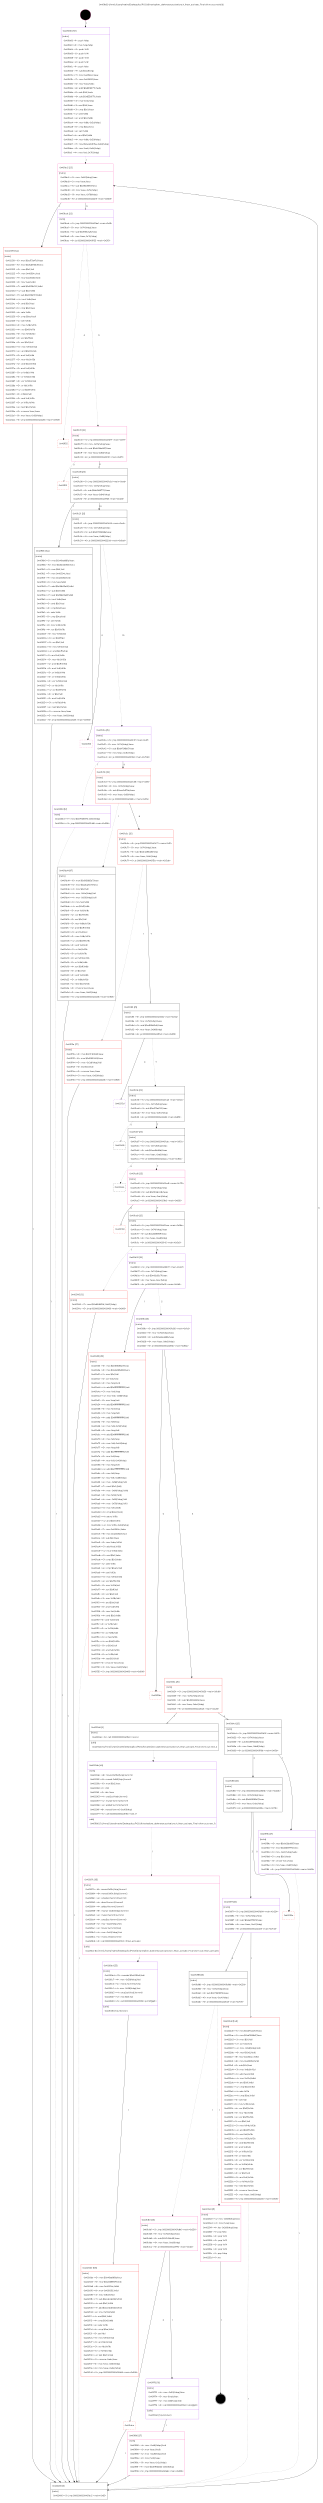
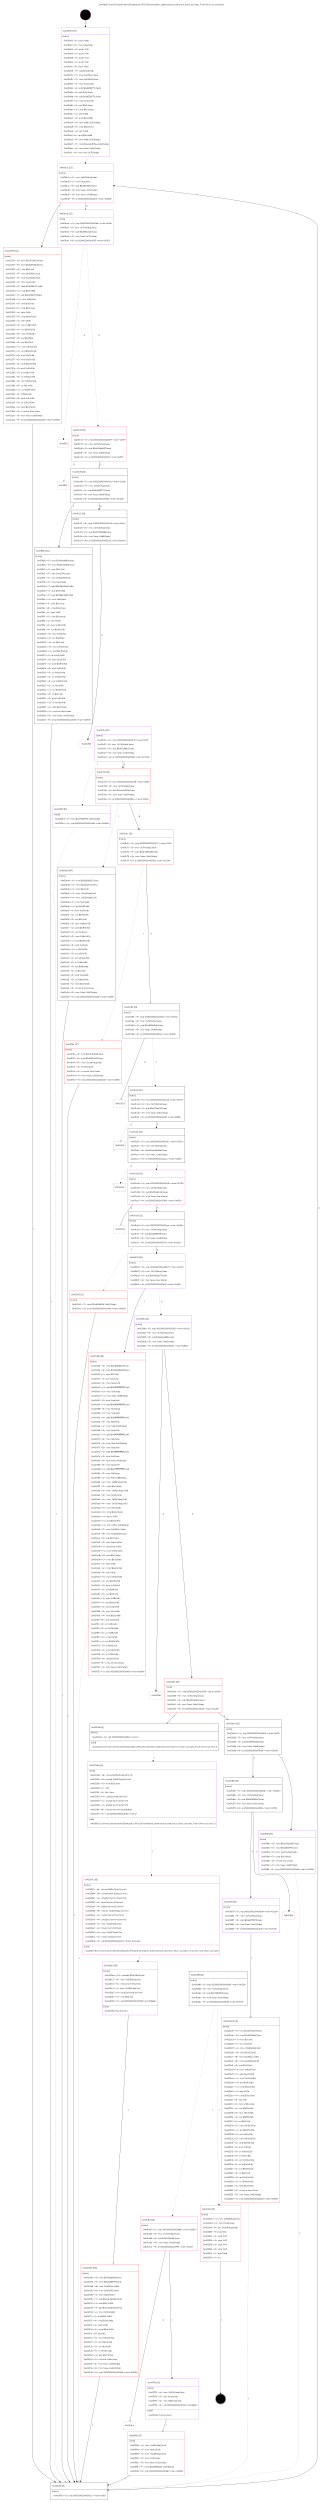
(114, 635) -> none
(235, 1951) -> none
(114, 2457) -> (90, 2429)
